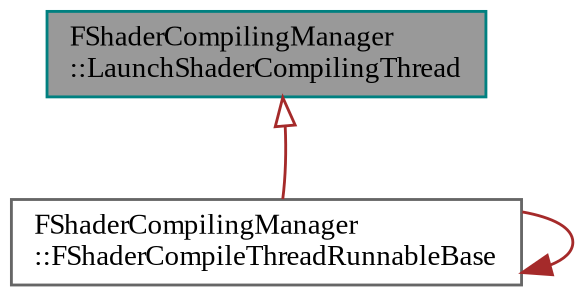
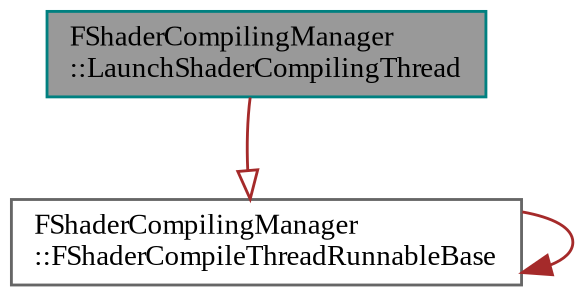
(285, 163) -> (247, 134)
